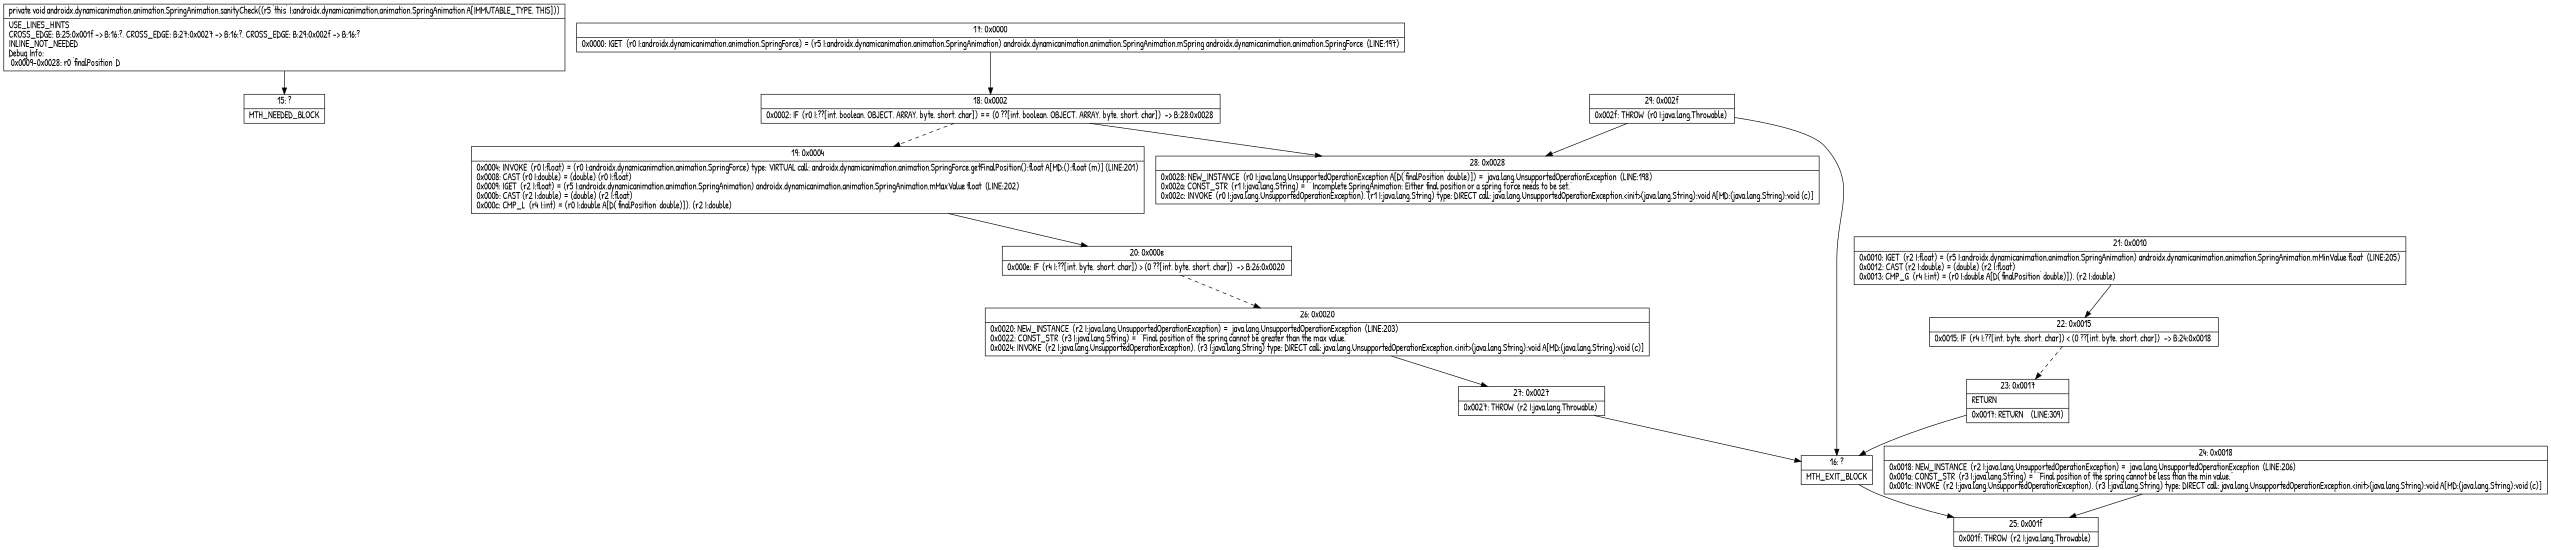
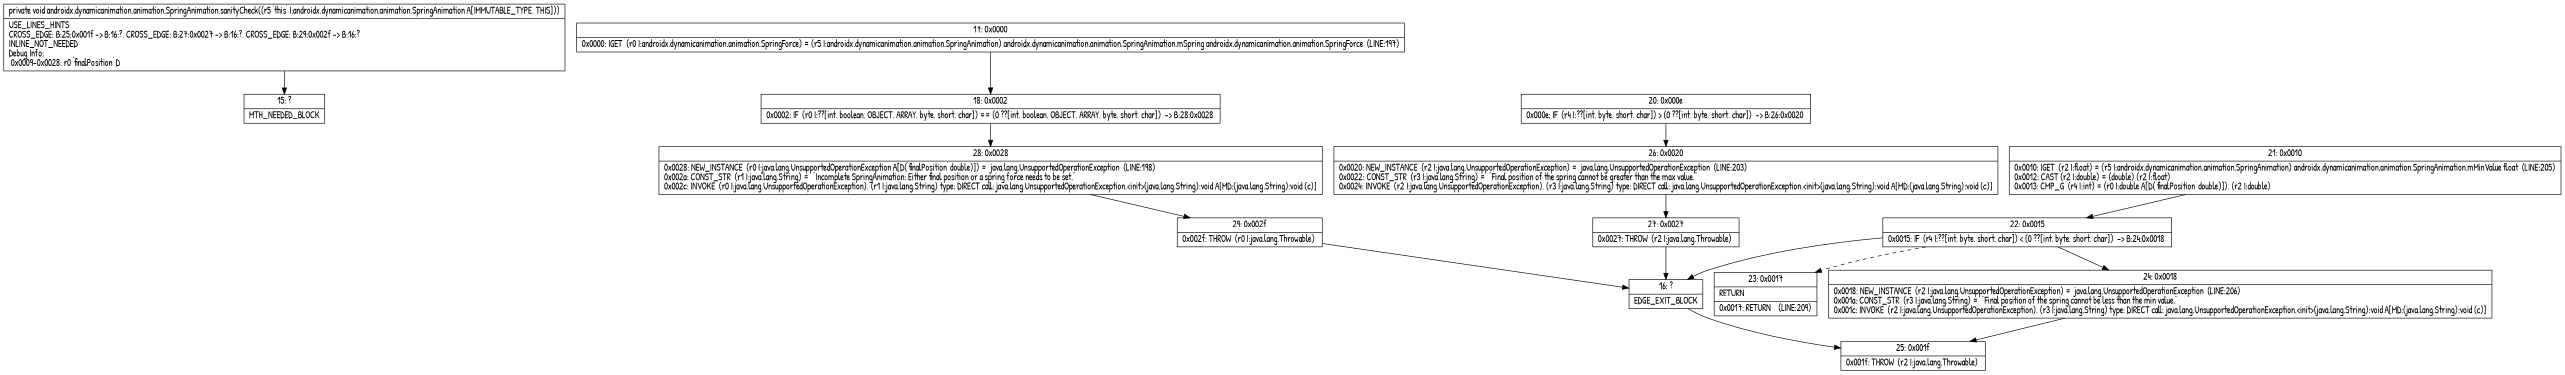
(1590, 138) -> (1137, 205)
(808, 180) -> none
none -> (2080, 257)
(1218, 290) -> (1666, 132)
(2018, 415) -> (1766, 308)
(1915, 432) -> (1786, 251)
(1837, 477) -> (1666, 301)
